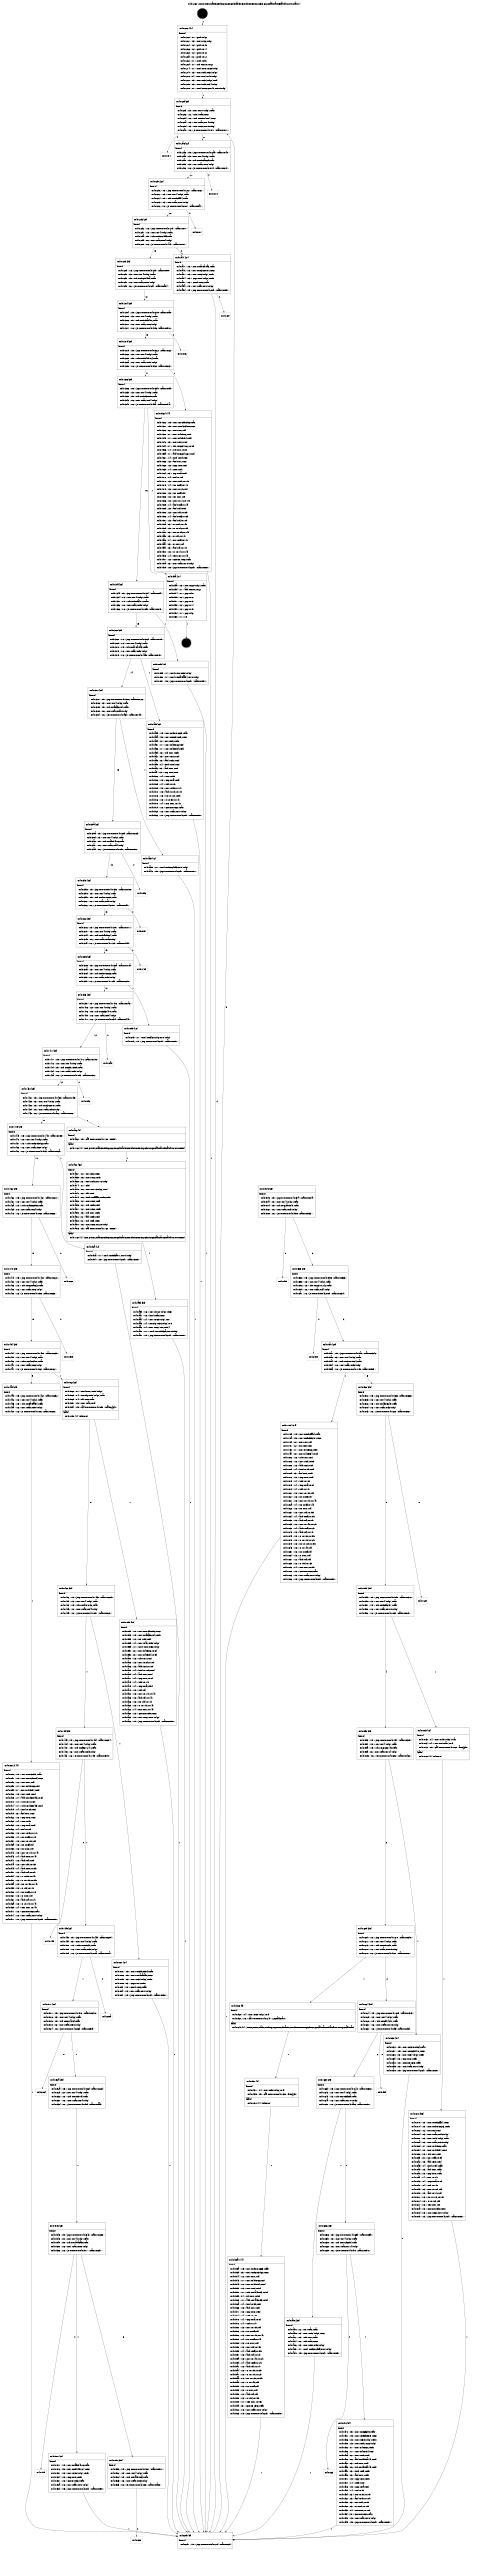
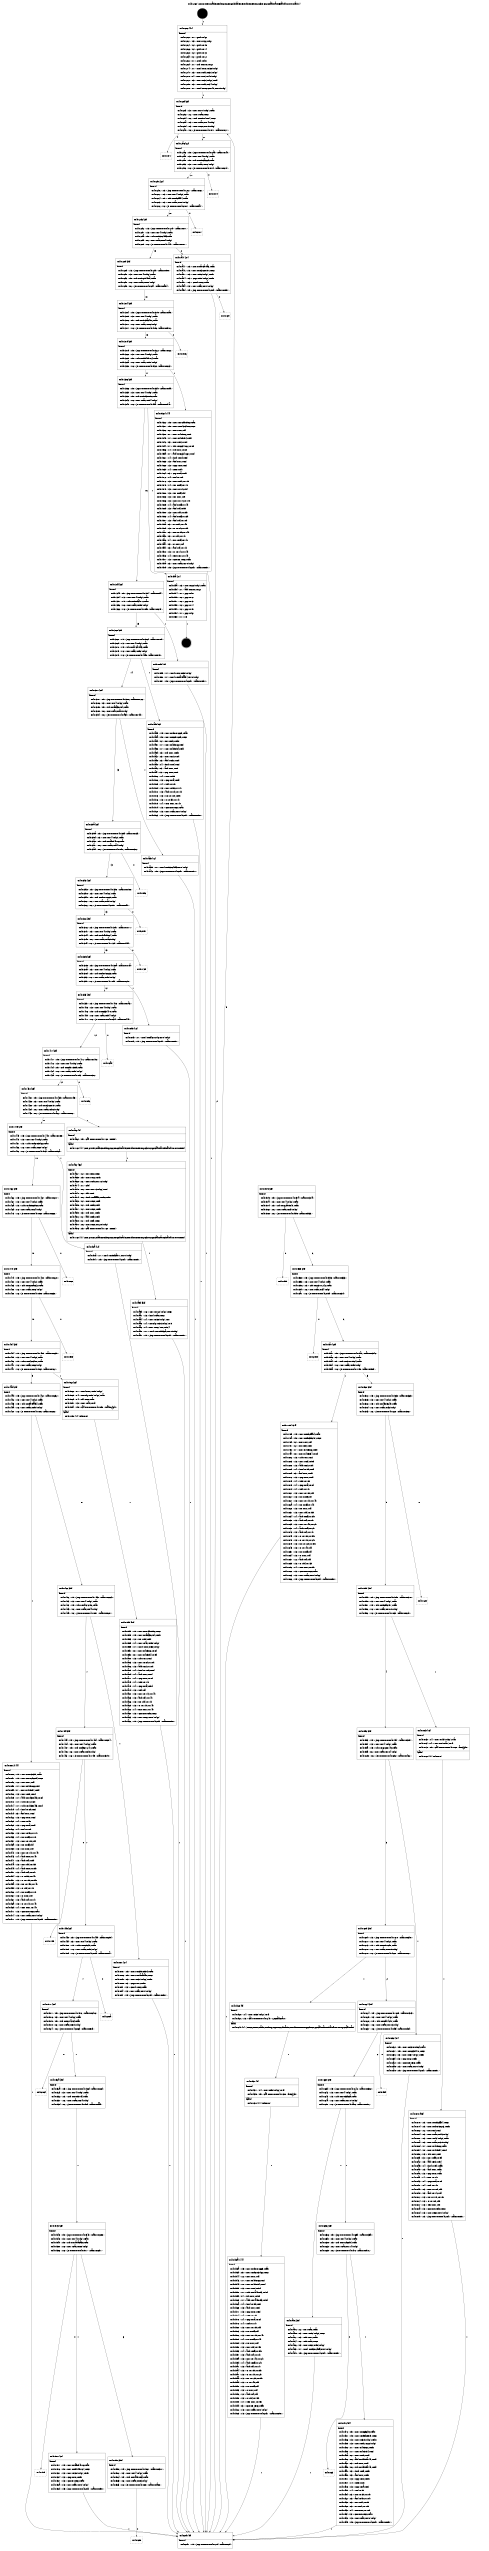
(88, 1502) -> (59, 1500)
